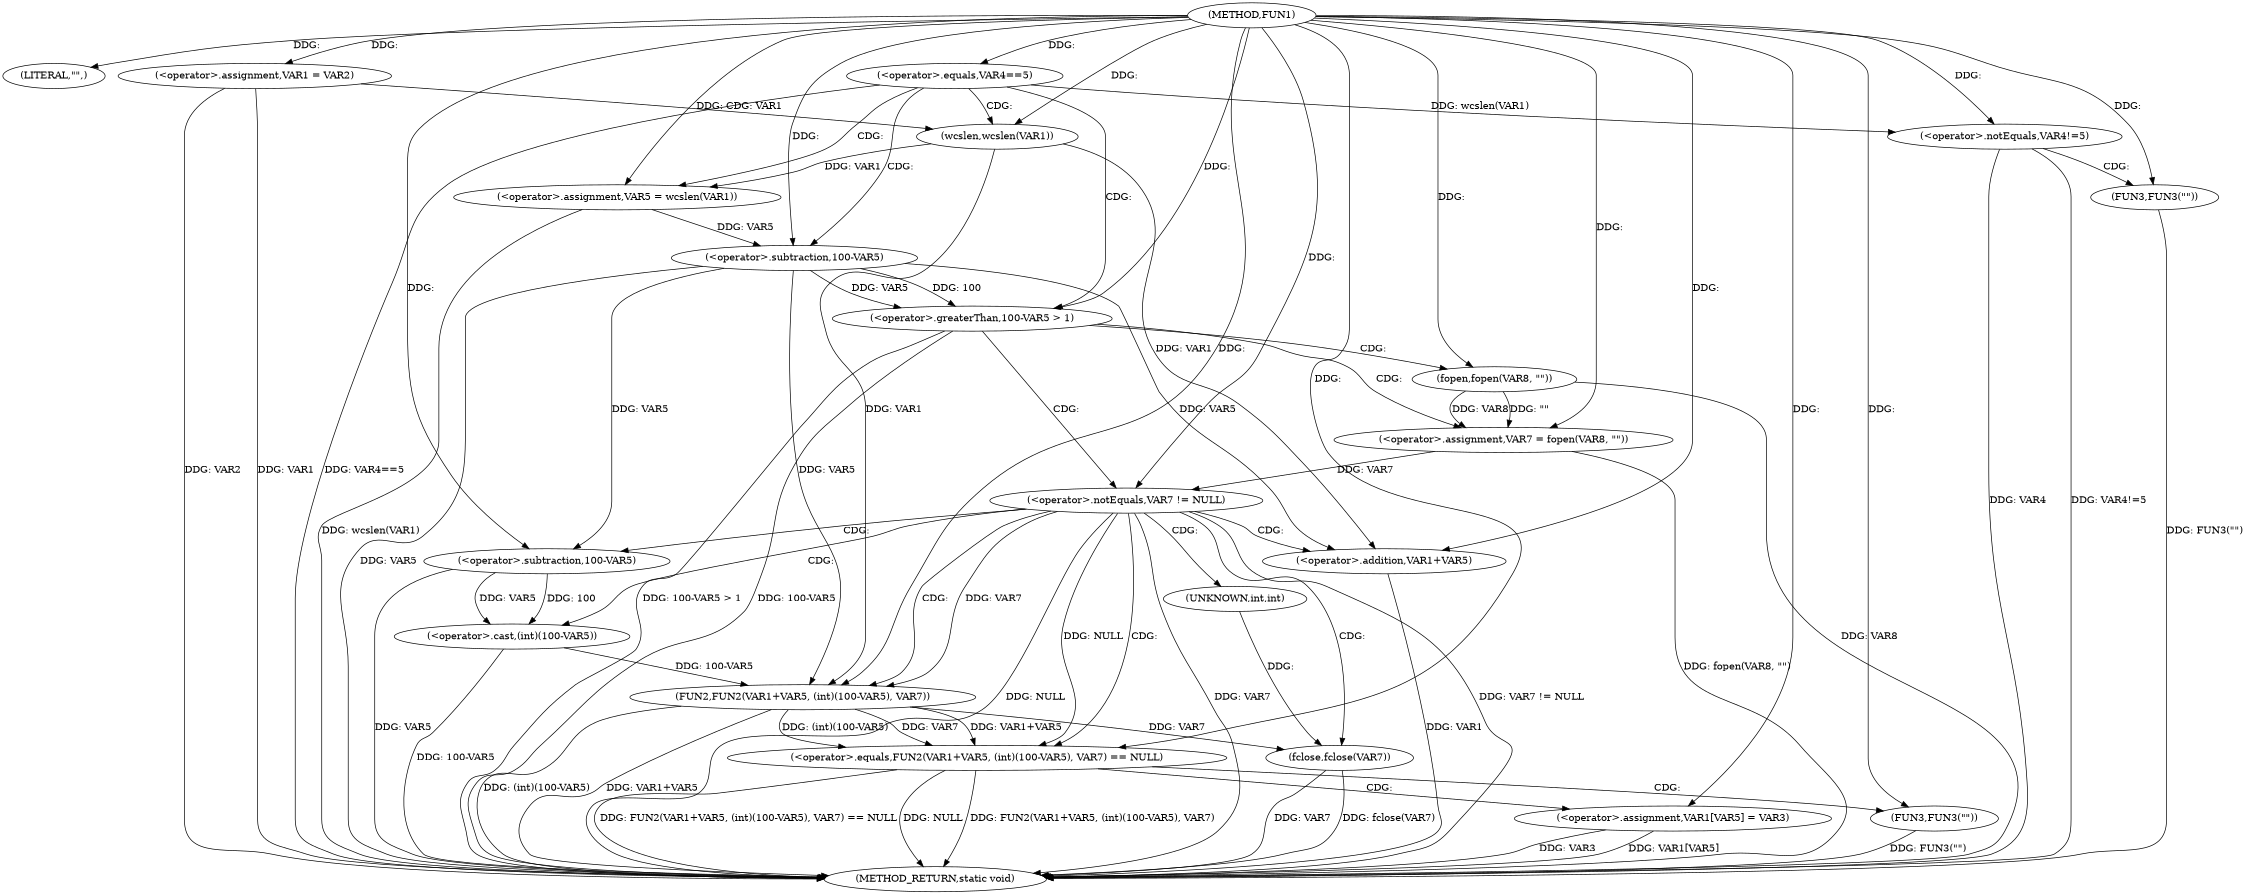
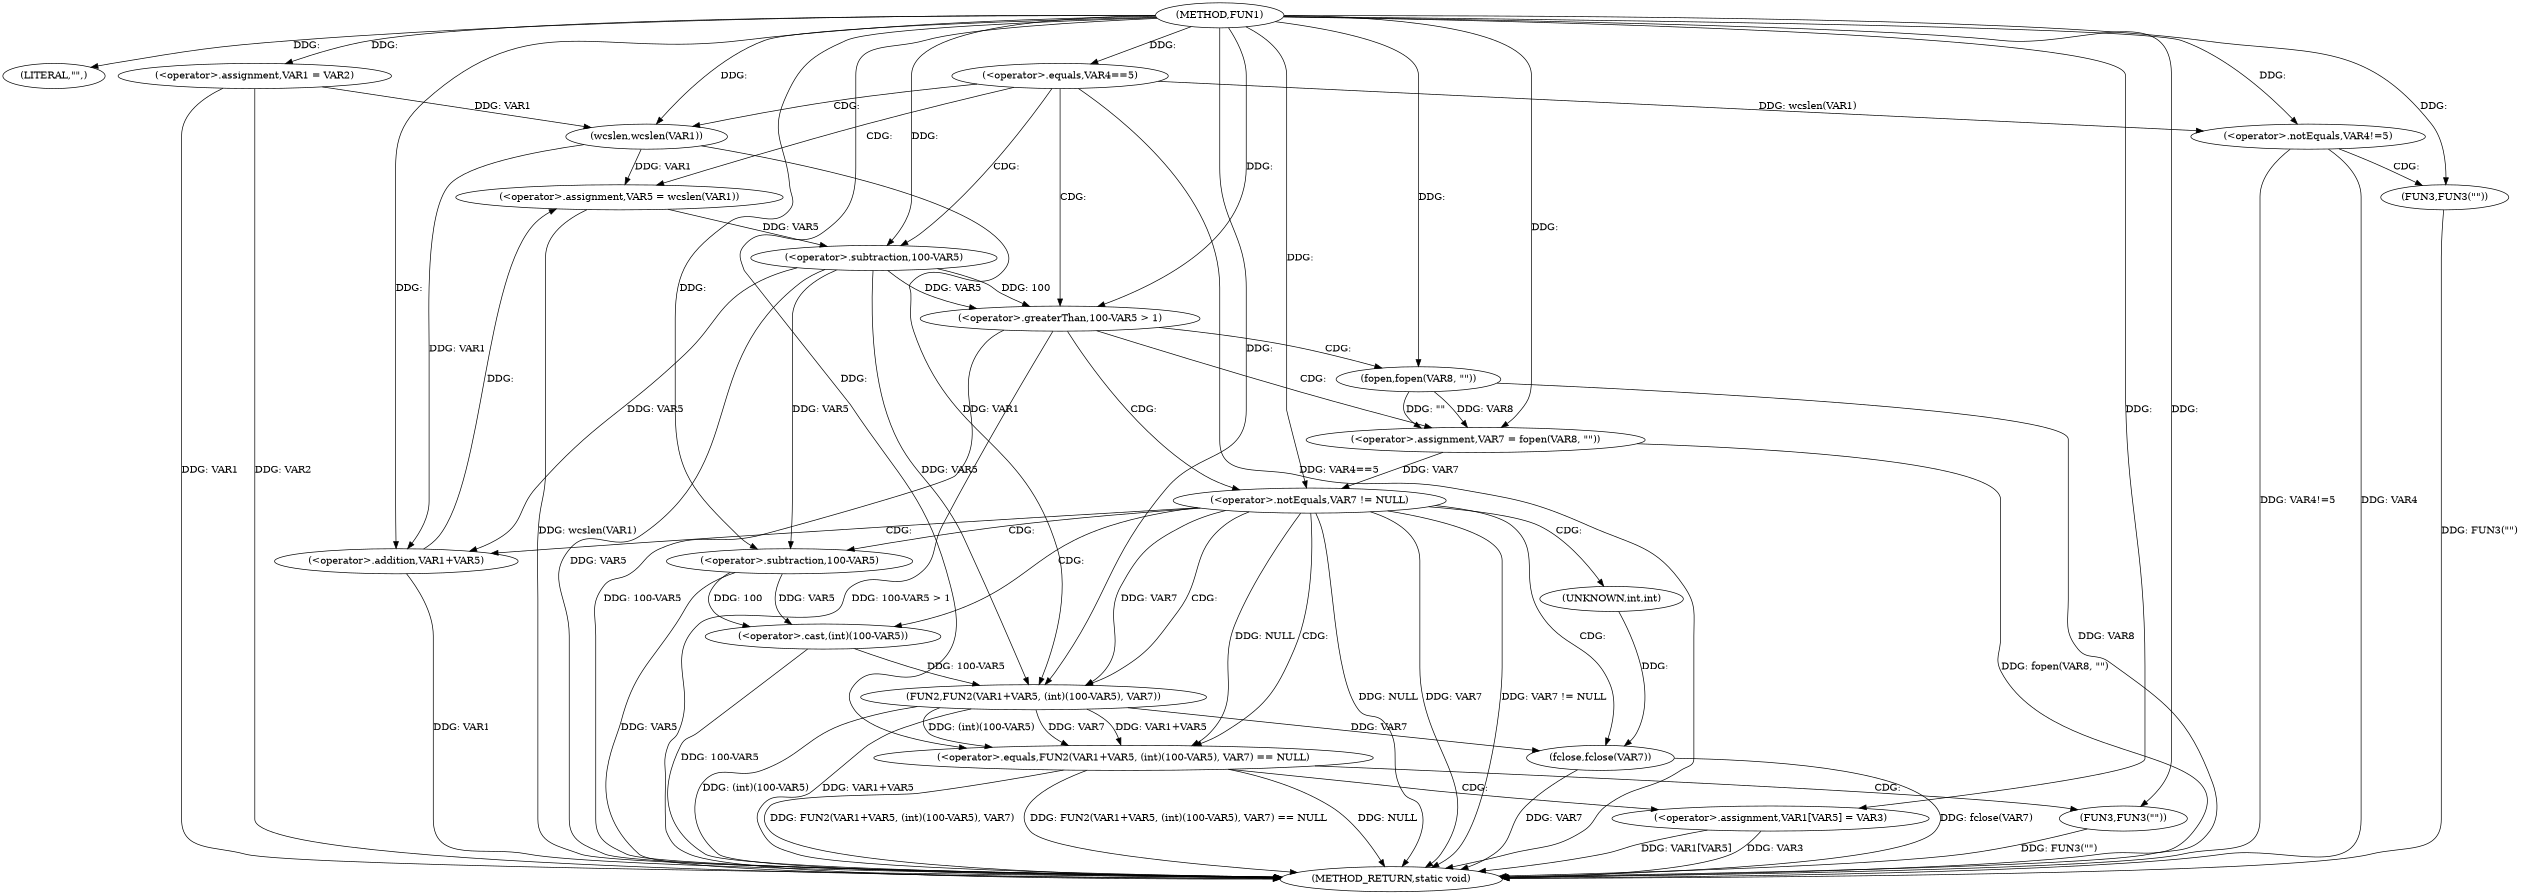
(804, 35) -> (484, 379)
(754, 106) -> (503, 106)
